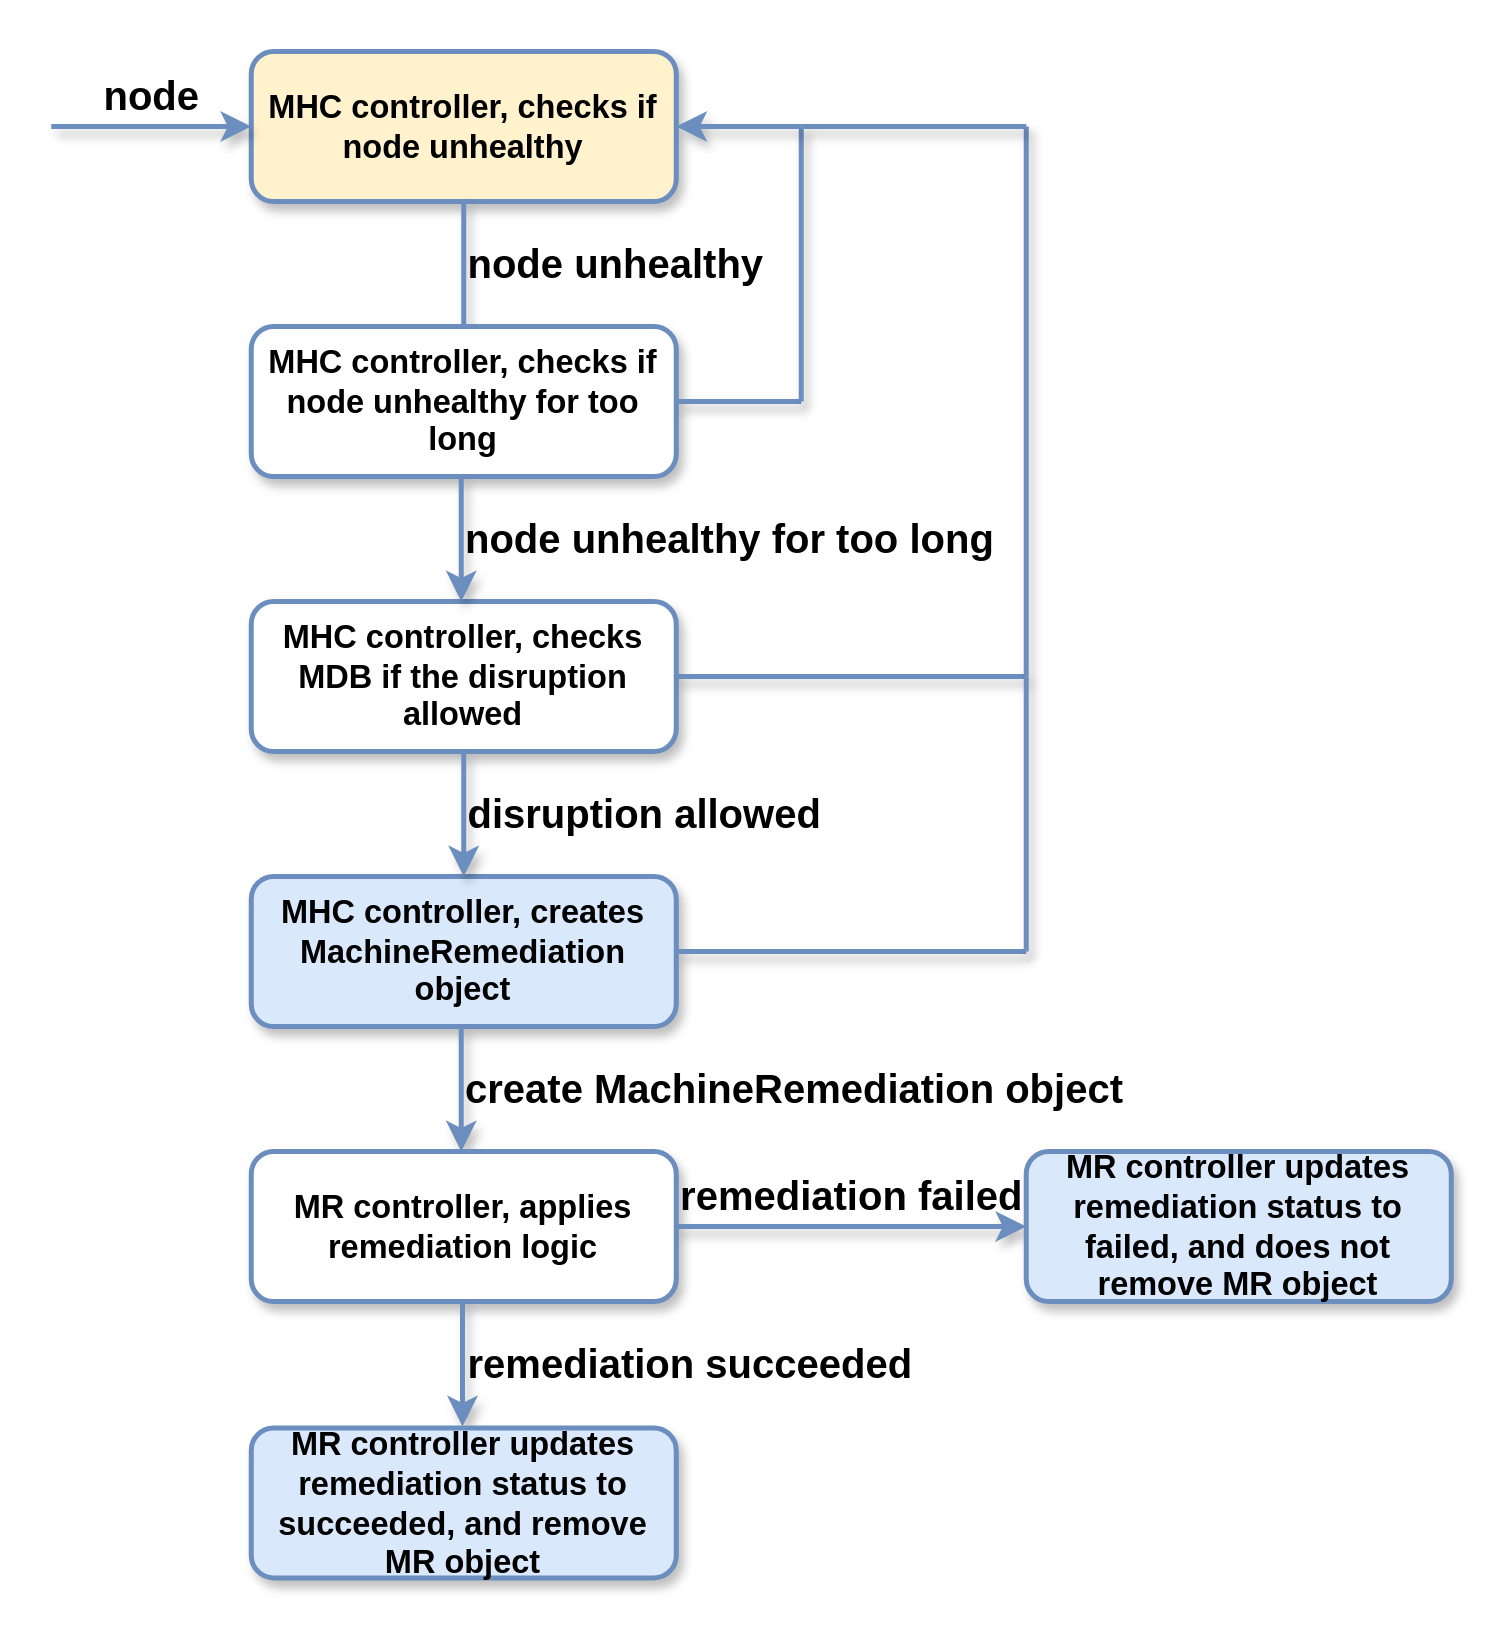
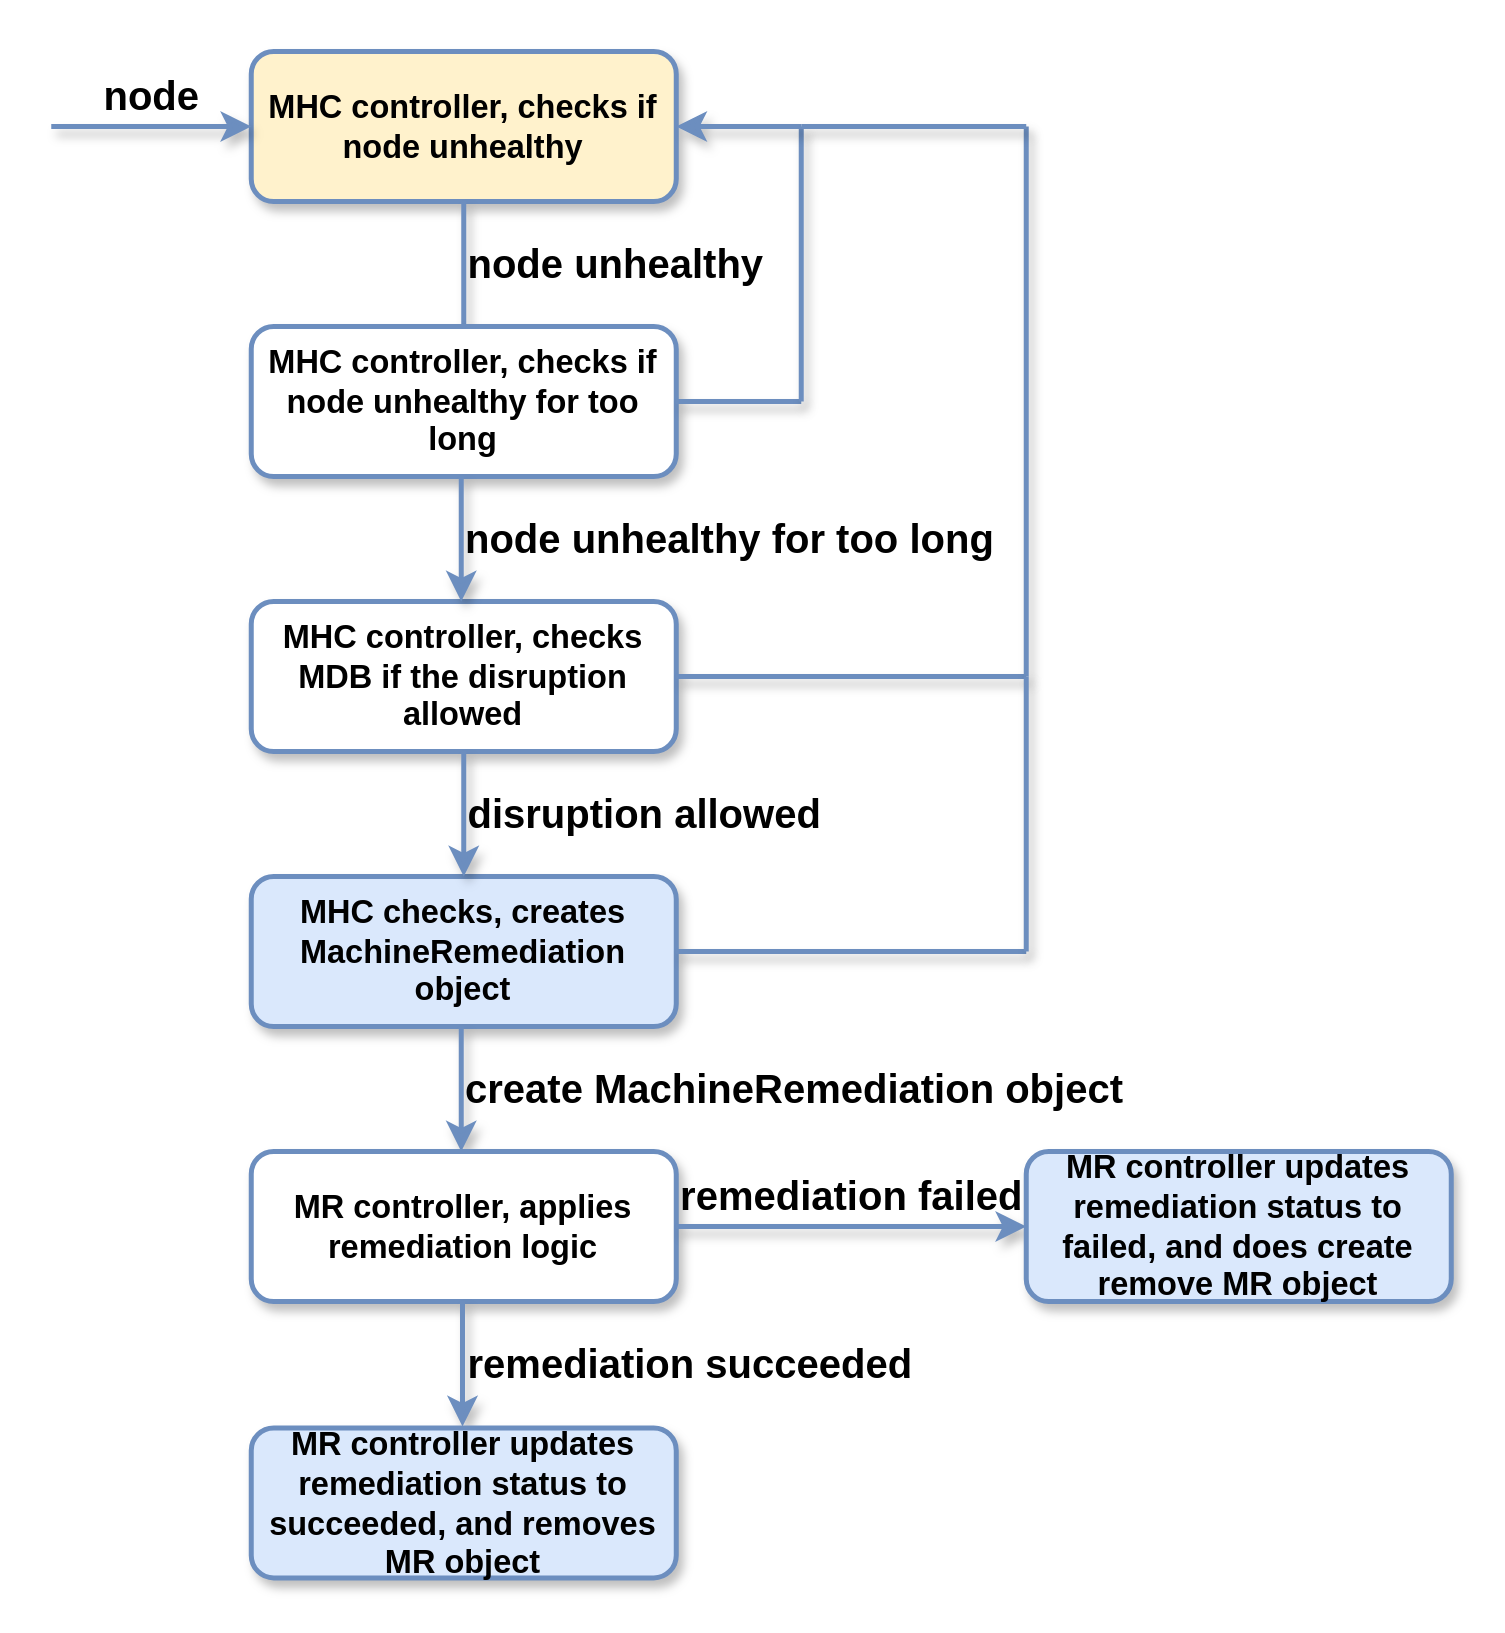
(464, 951) -> (464, 951)
(1239, 1226) -> (1239, 1226)
(464, 1504) -> (464, 1504)
